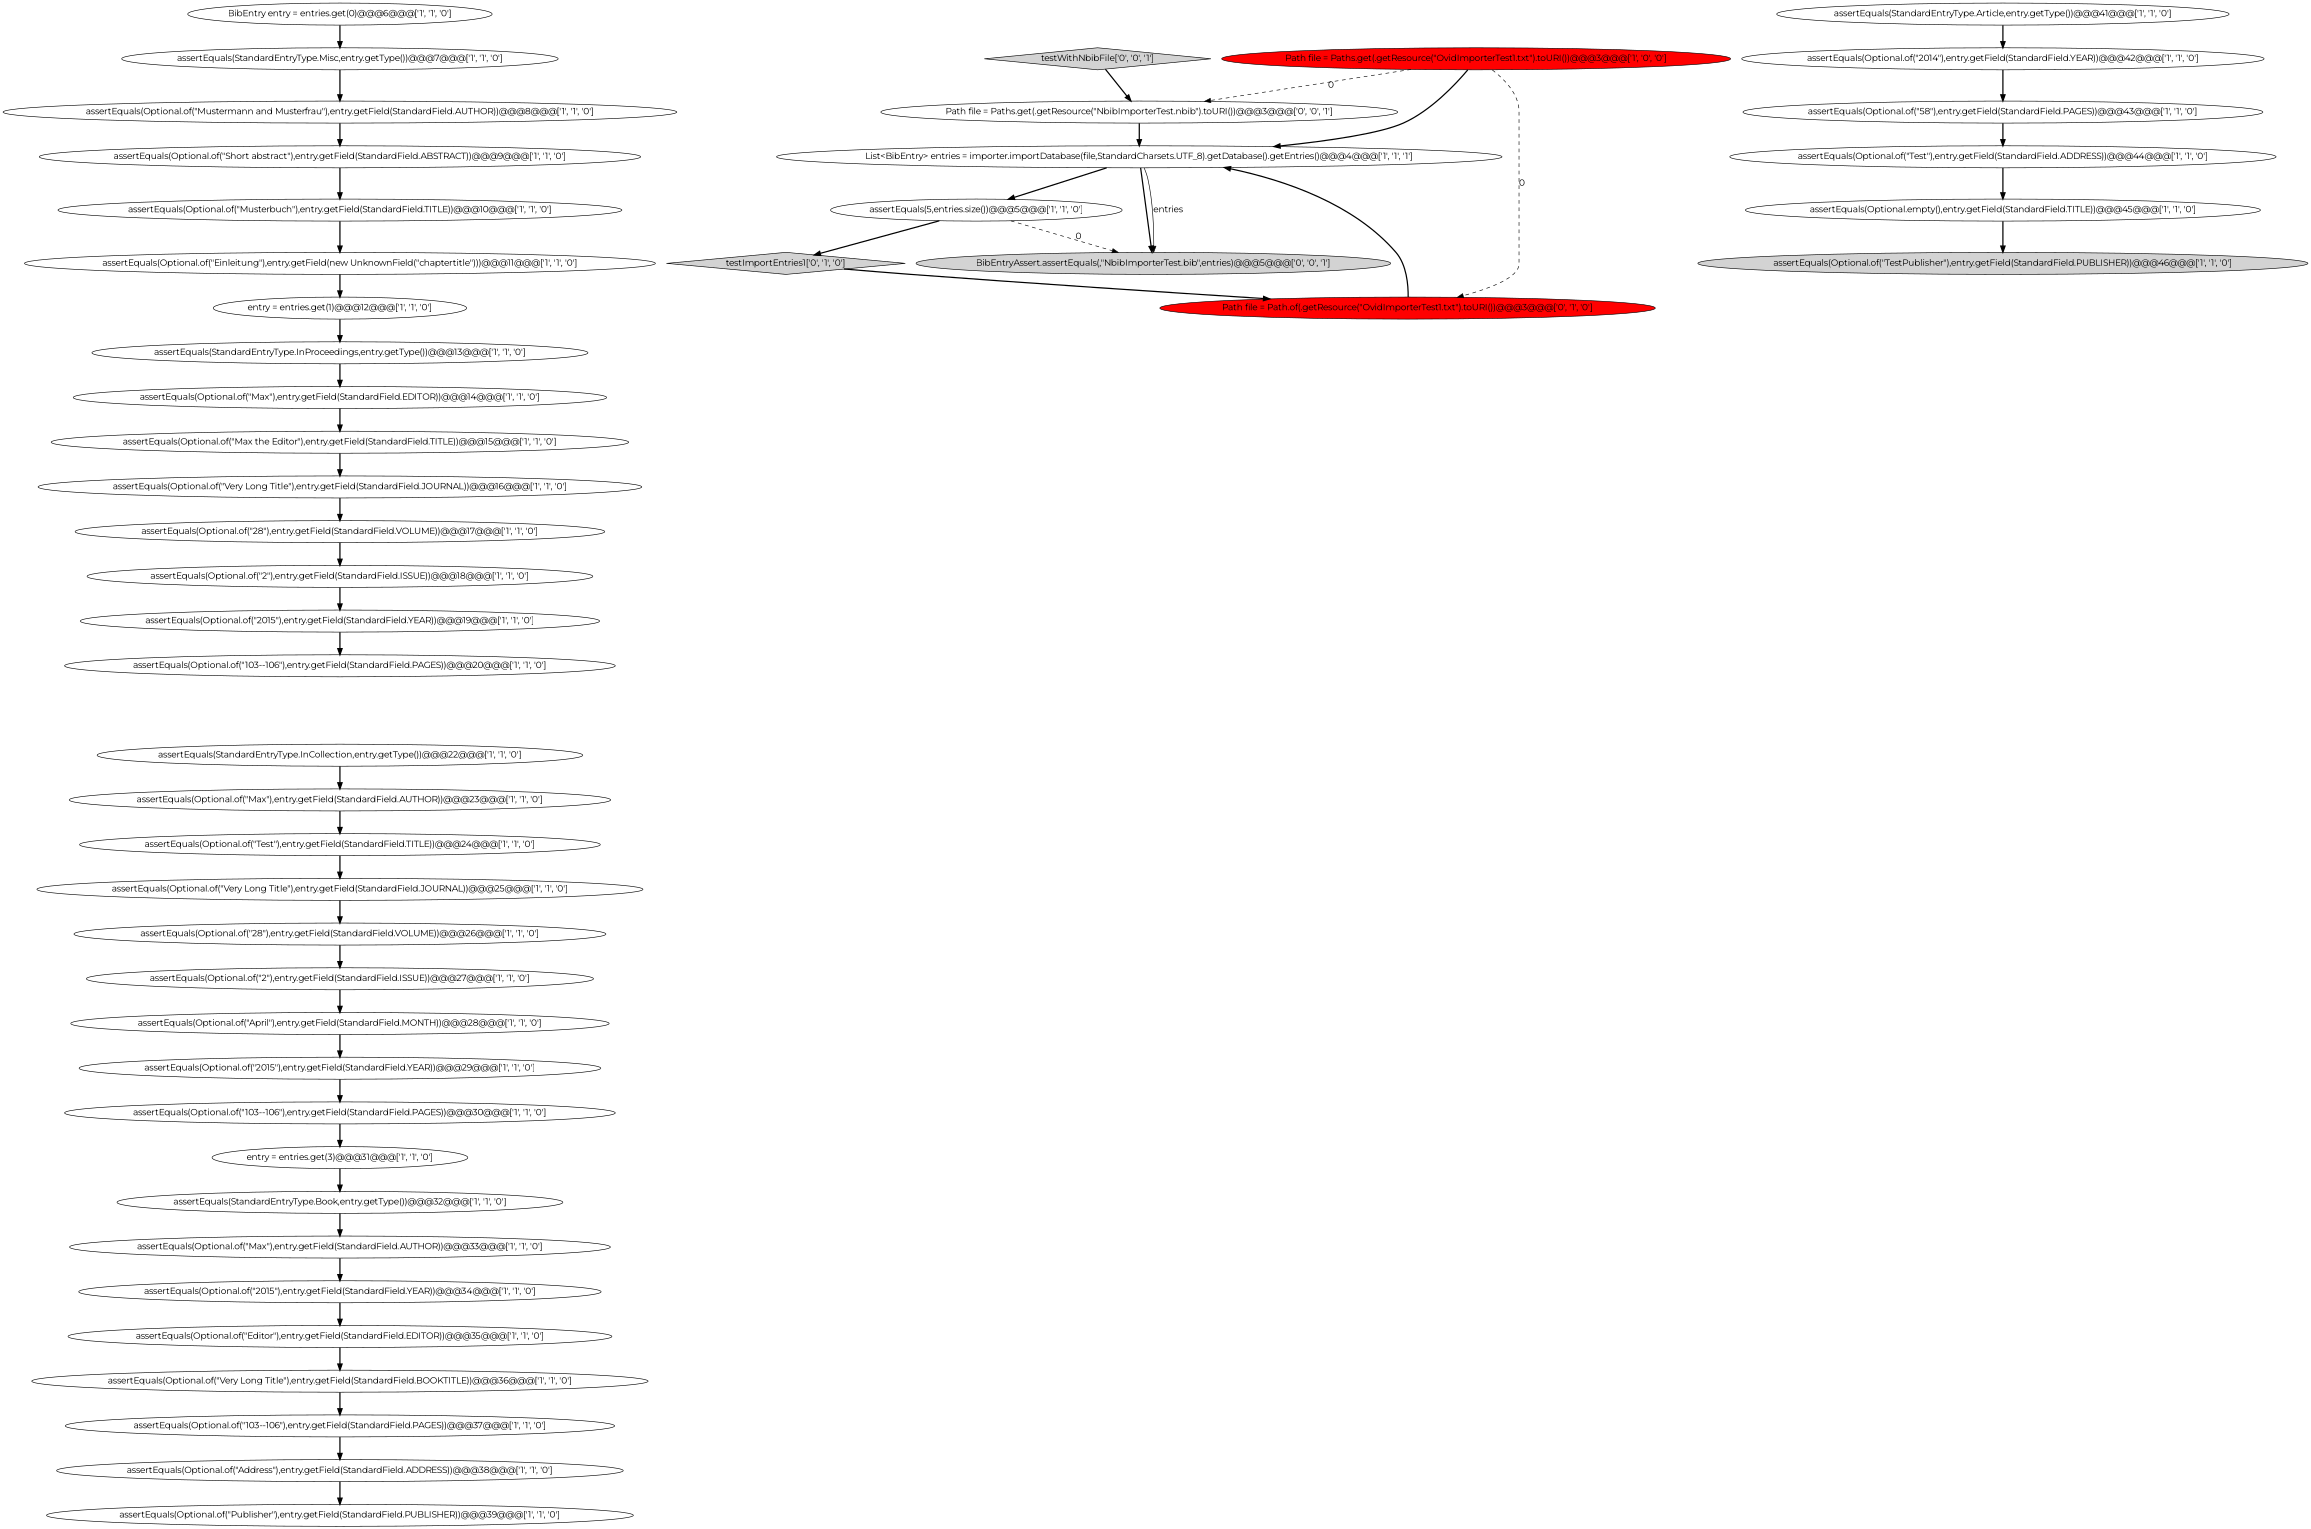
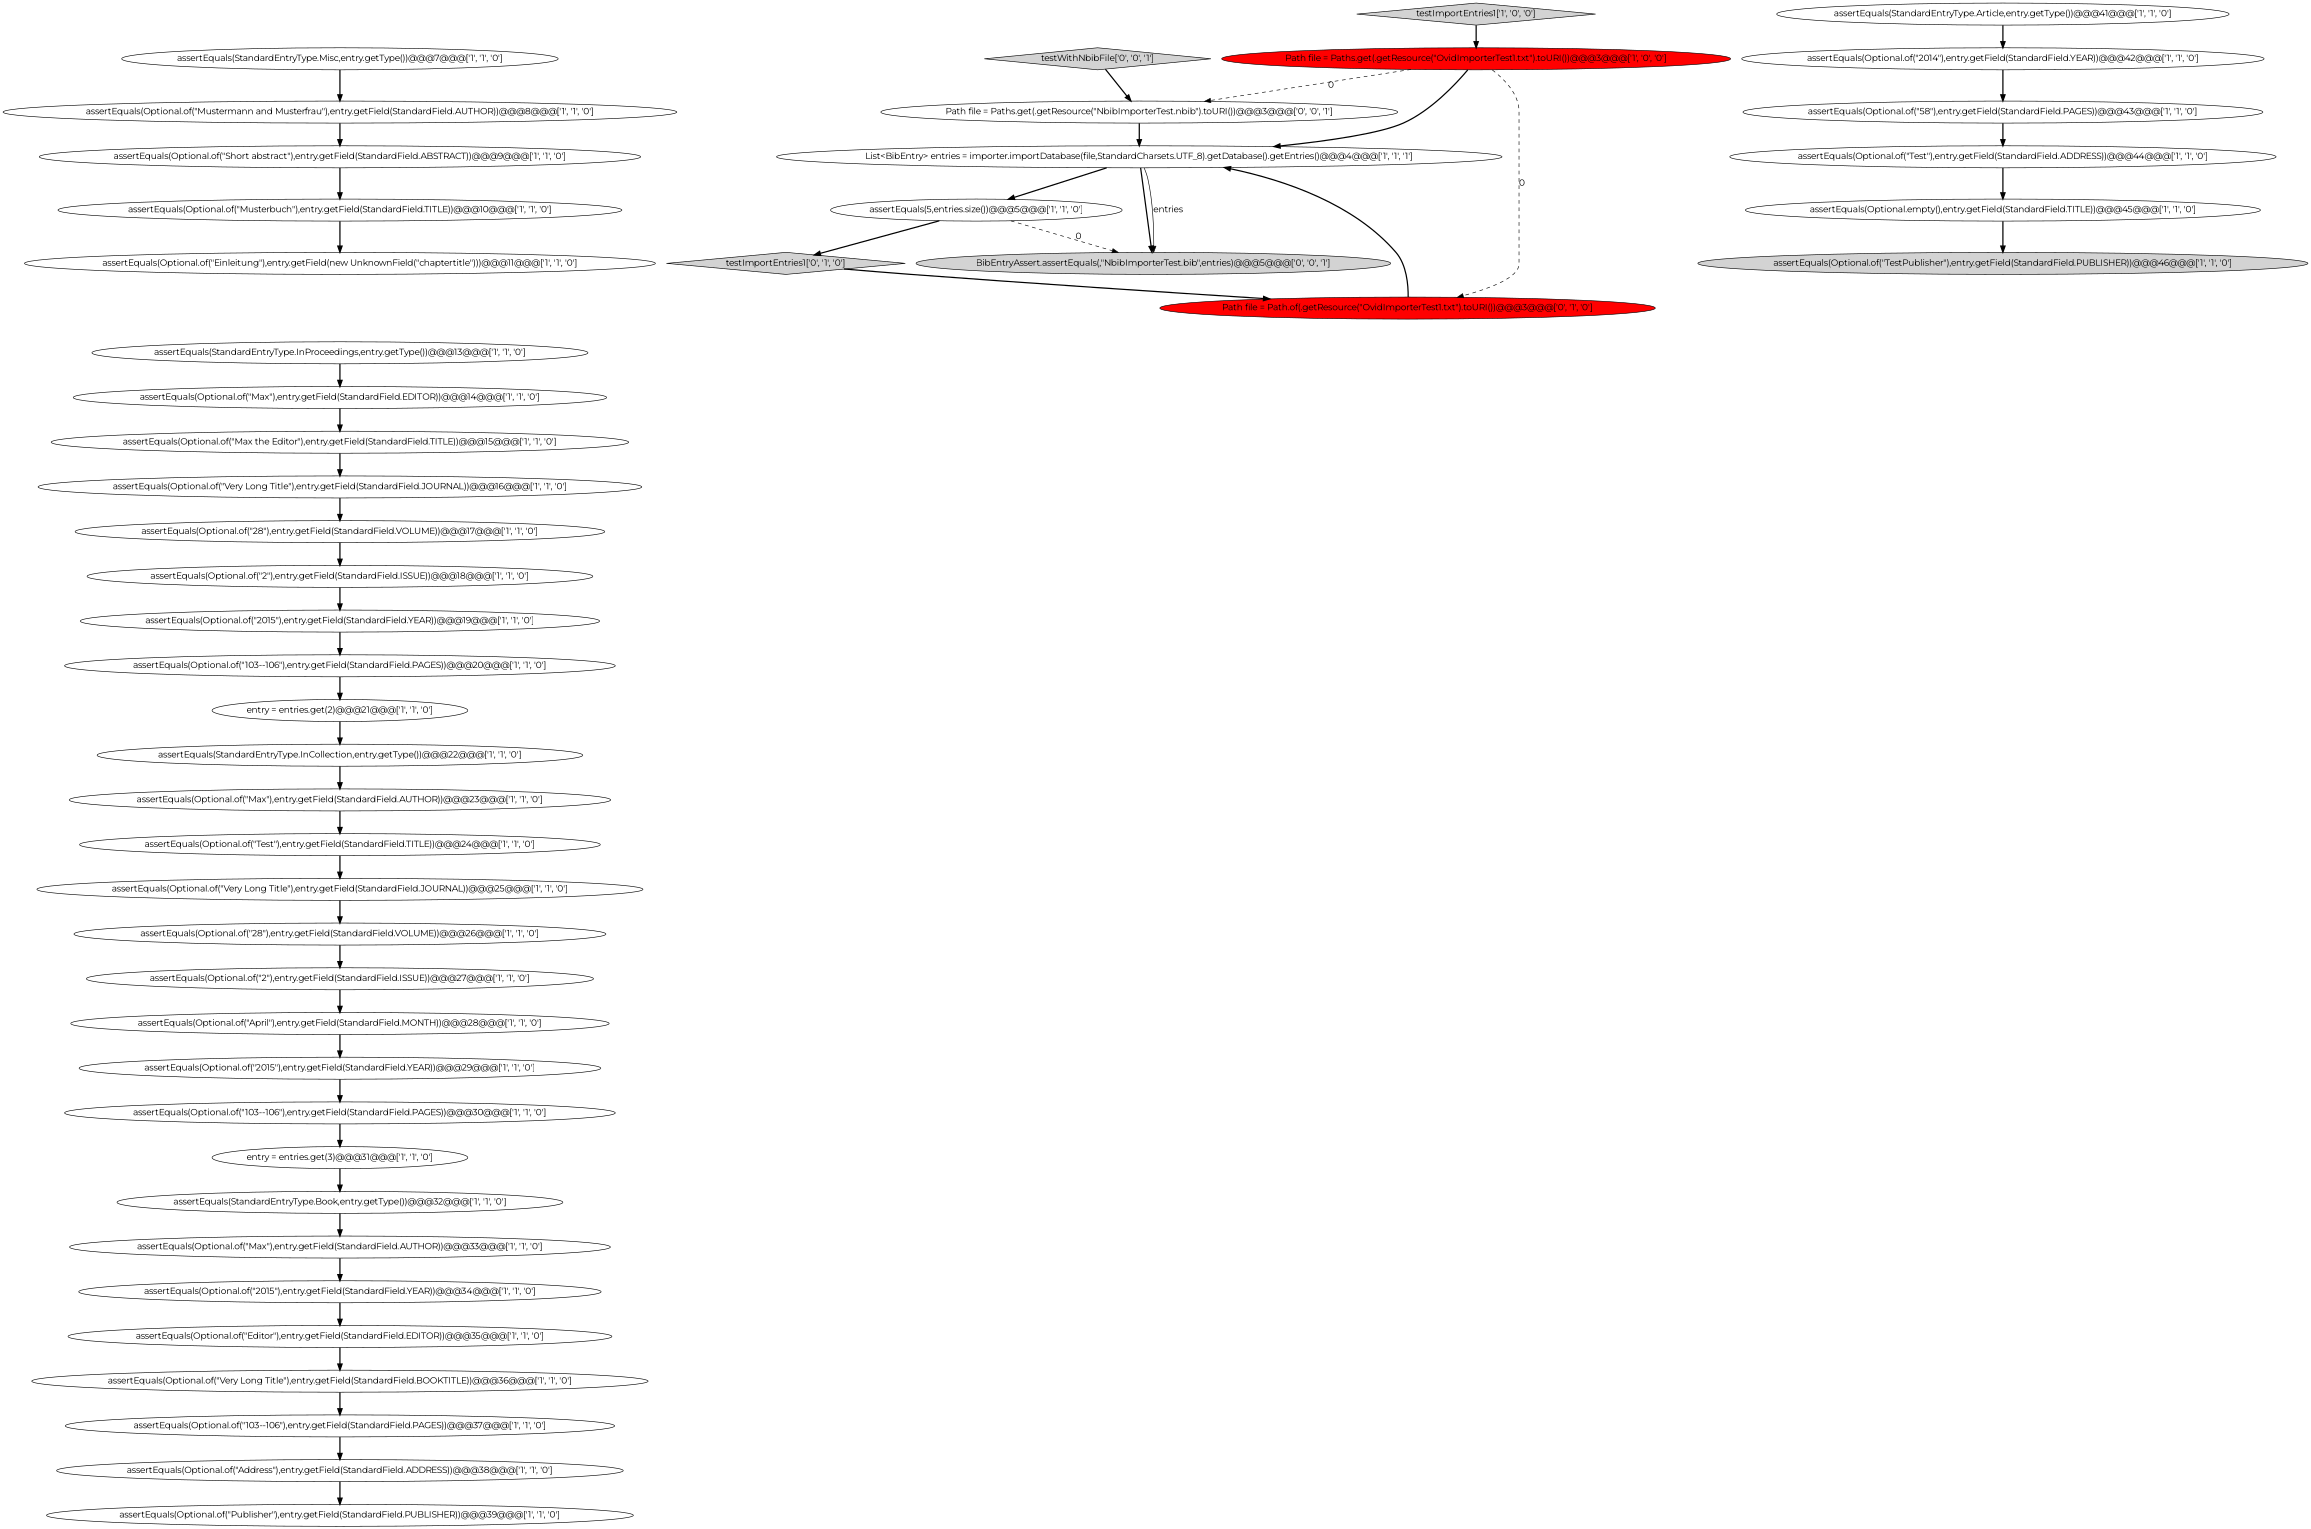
(340, 14) -> none
none -> (1476, 14)
(340, 308) -> none
none -> (340, 710)
